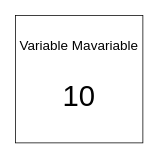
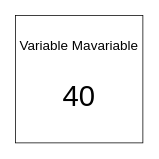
(79, 96) -> (79, 96)
